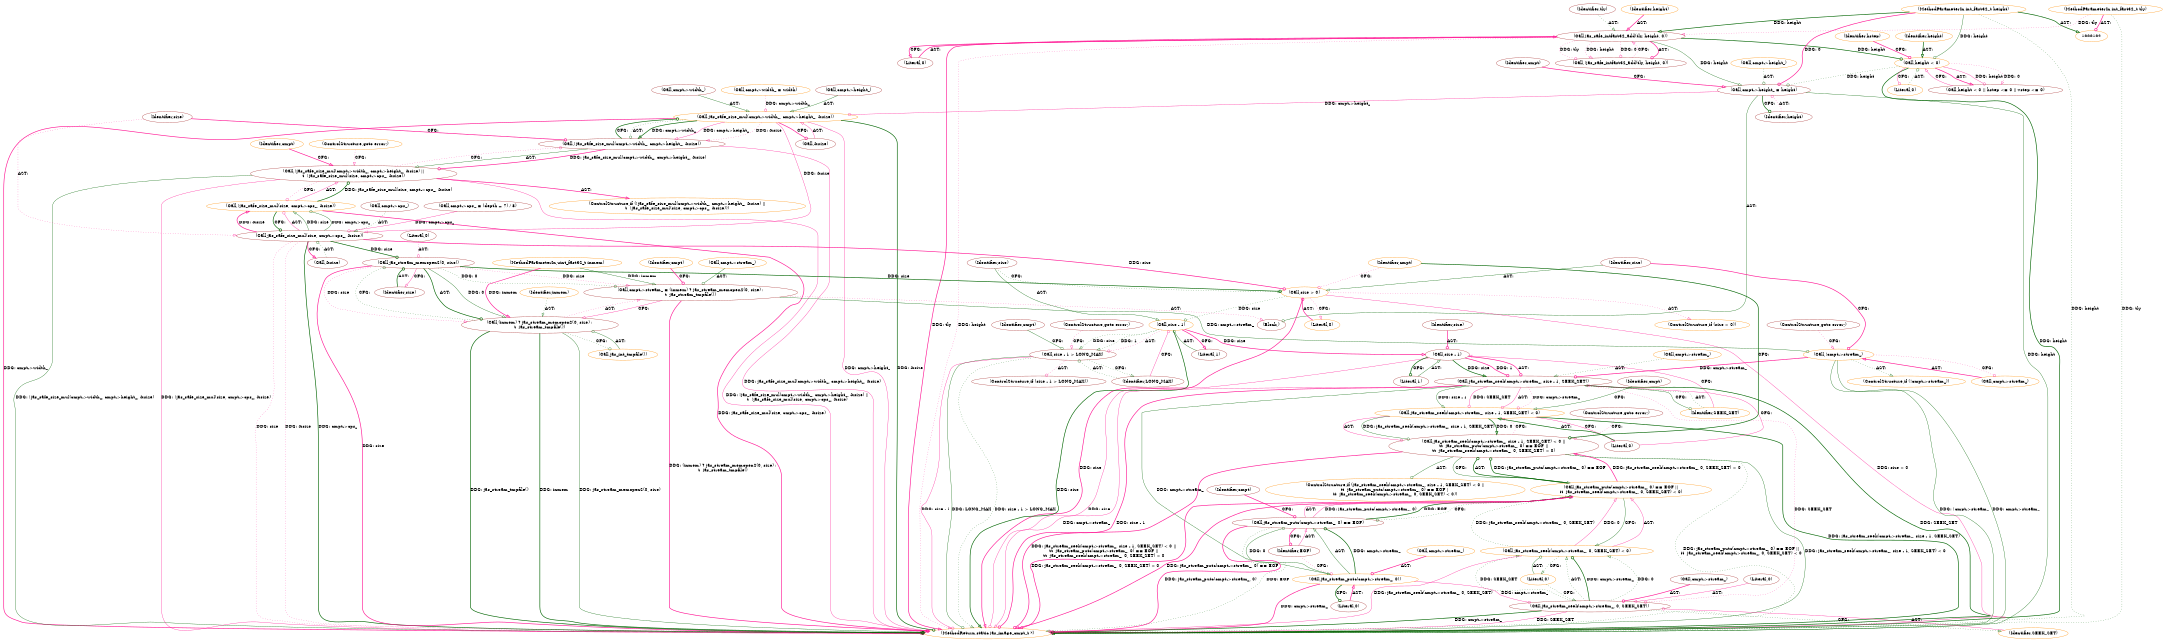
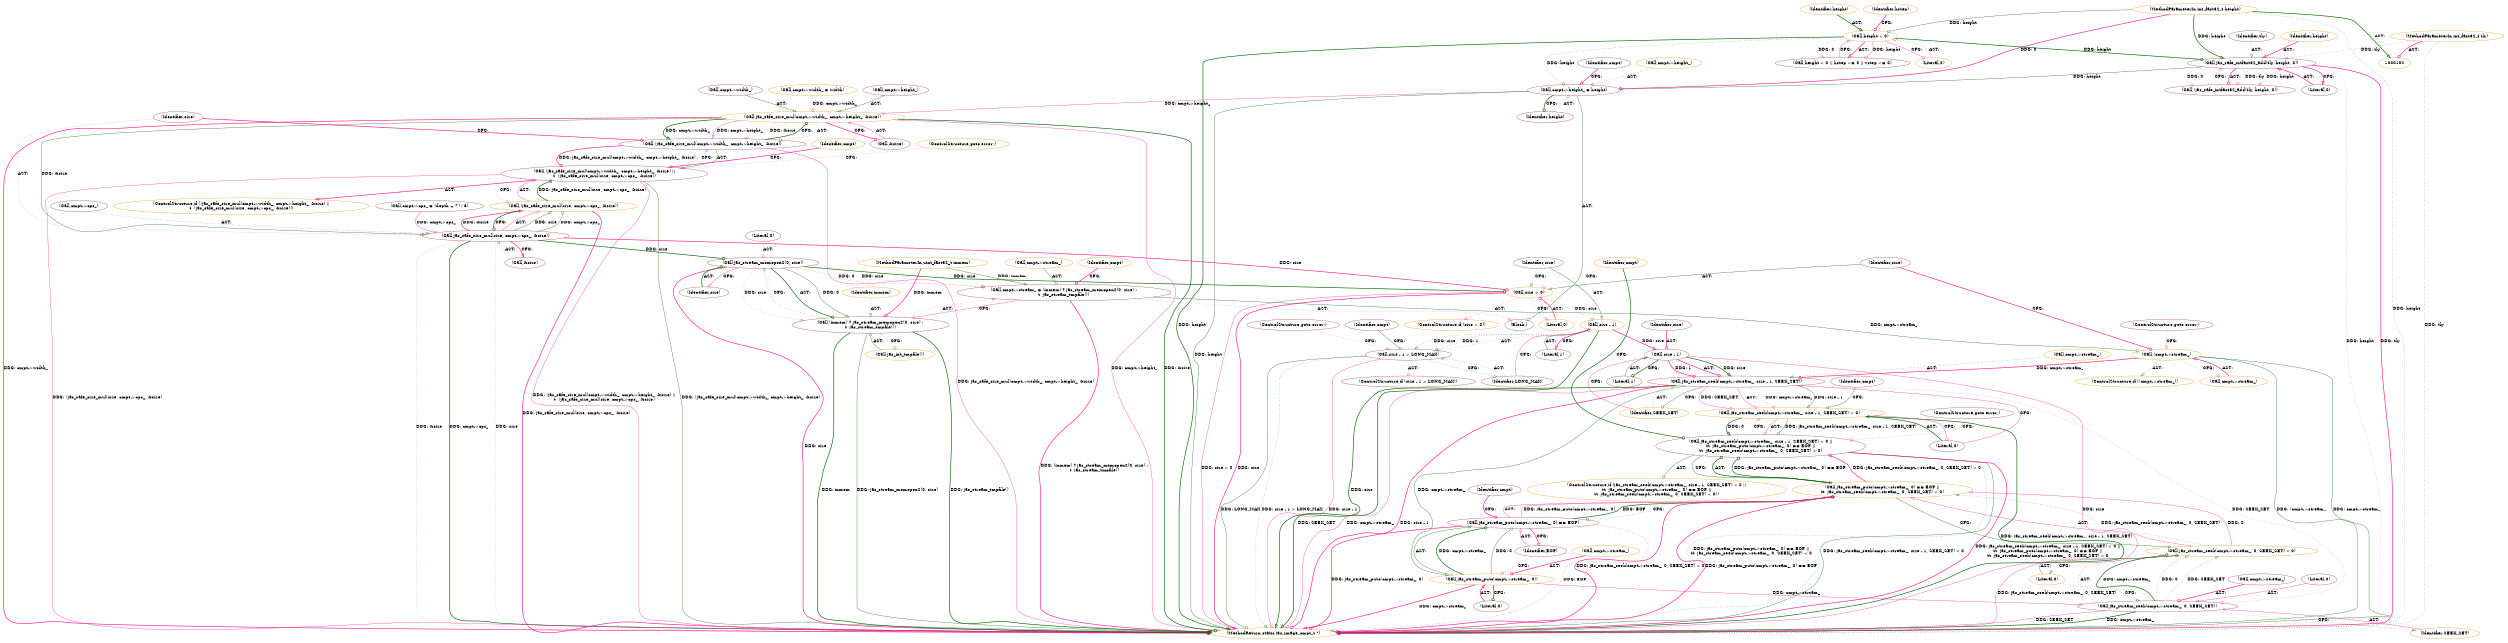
(1791, 45) -> (2048, 49)
(639, 227) -> (155, 131)
